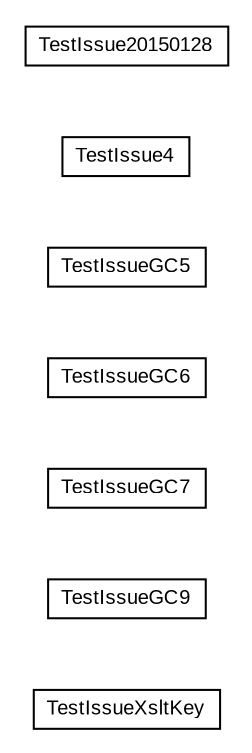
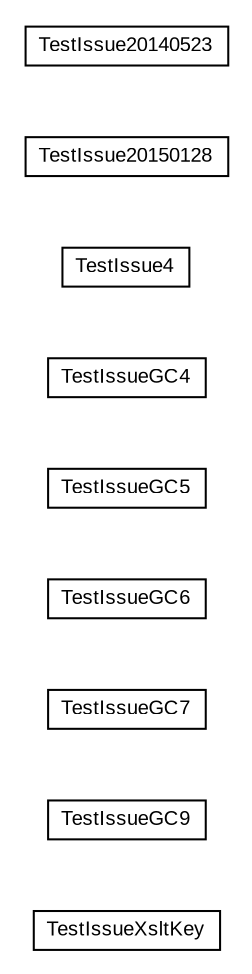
none -> (126, 45)
none -> (126, 377)
